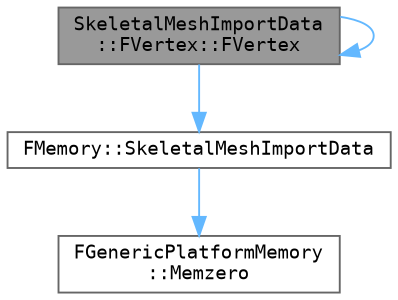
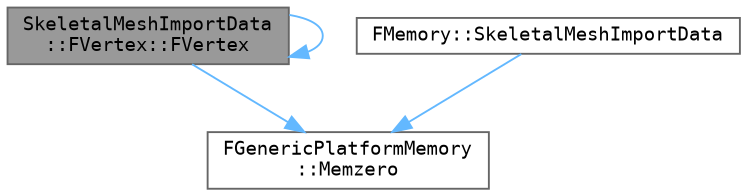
(199, 88) -> (240, 93)
